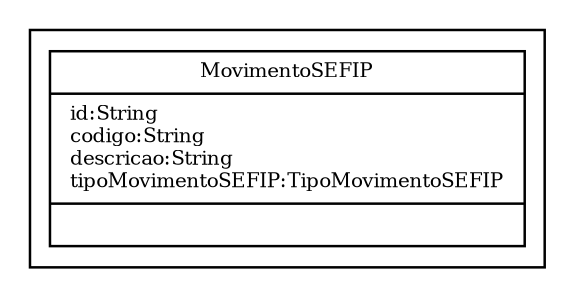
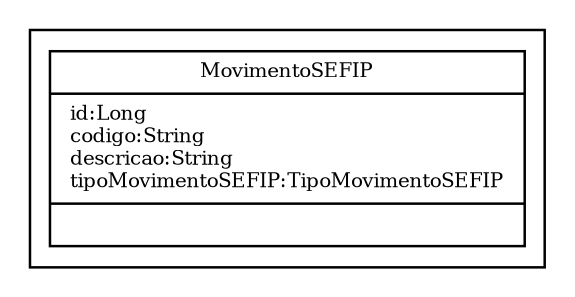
(115, 114) -> (109, 114)
